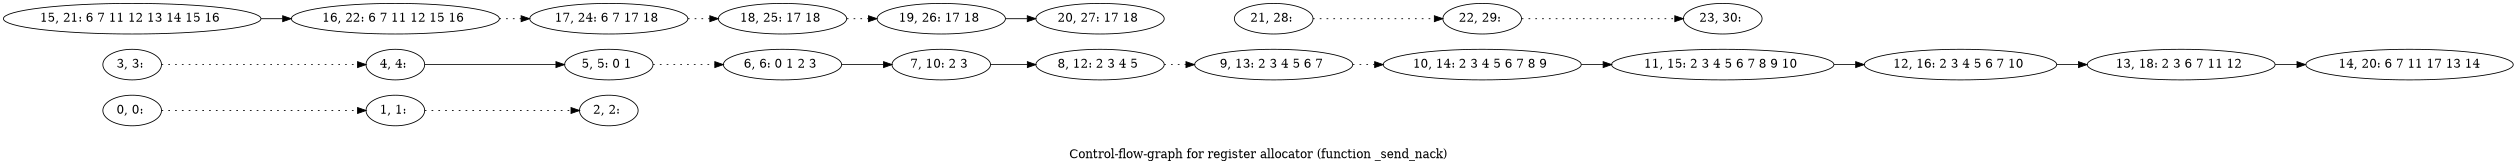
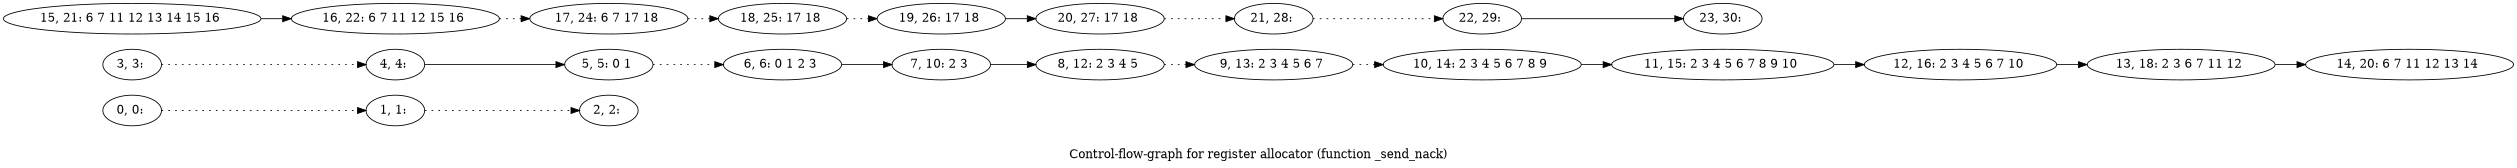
none -> (1195, 19)
(1598, 19) -> (1598, 19)
(2410, 65) -> (2410, 65)
